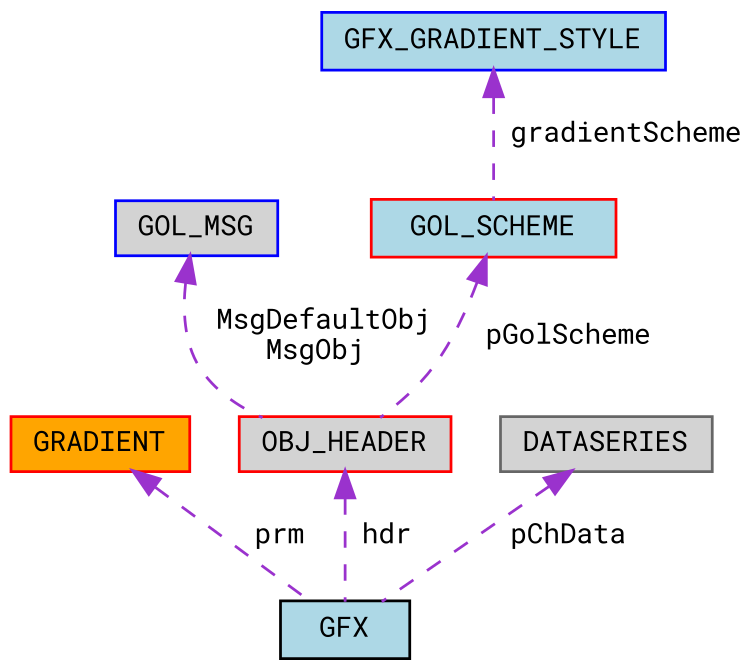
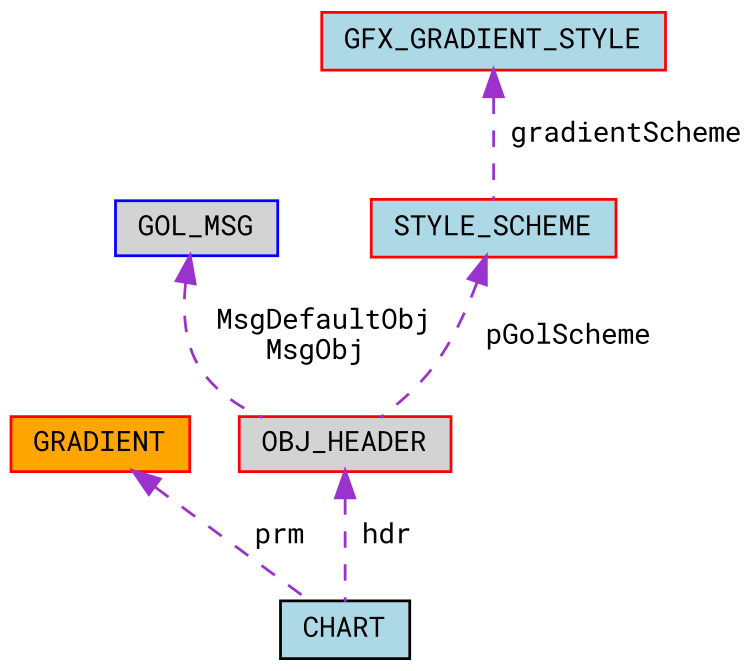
(494, 41) -> (494, 41)
(494, 228) -> (494, 228)
(606, 444) -> none
(345, 630) -> (345, 630)
